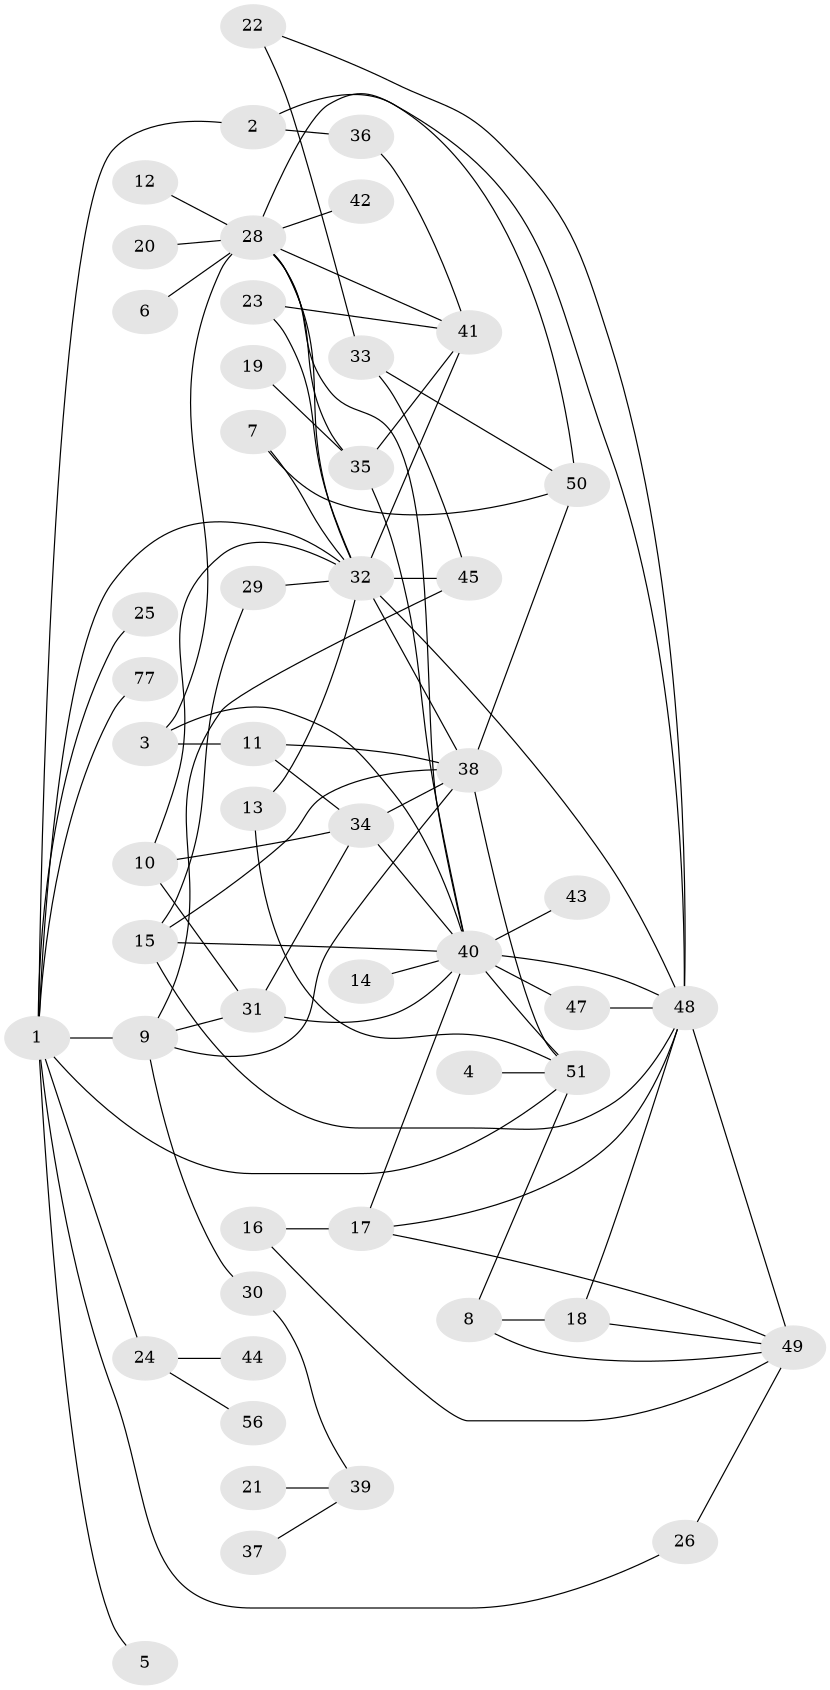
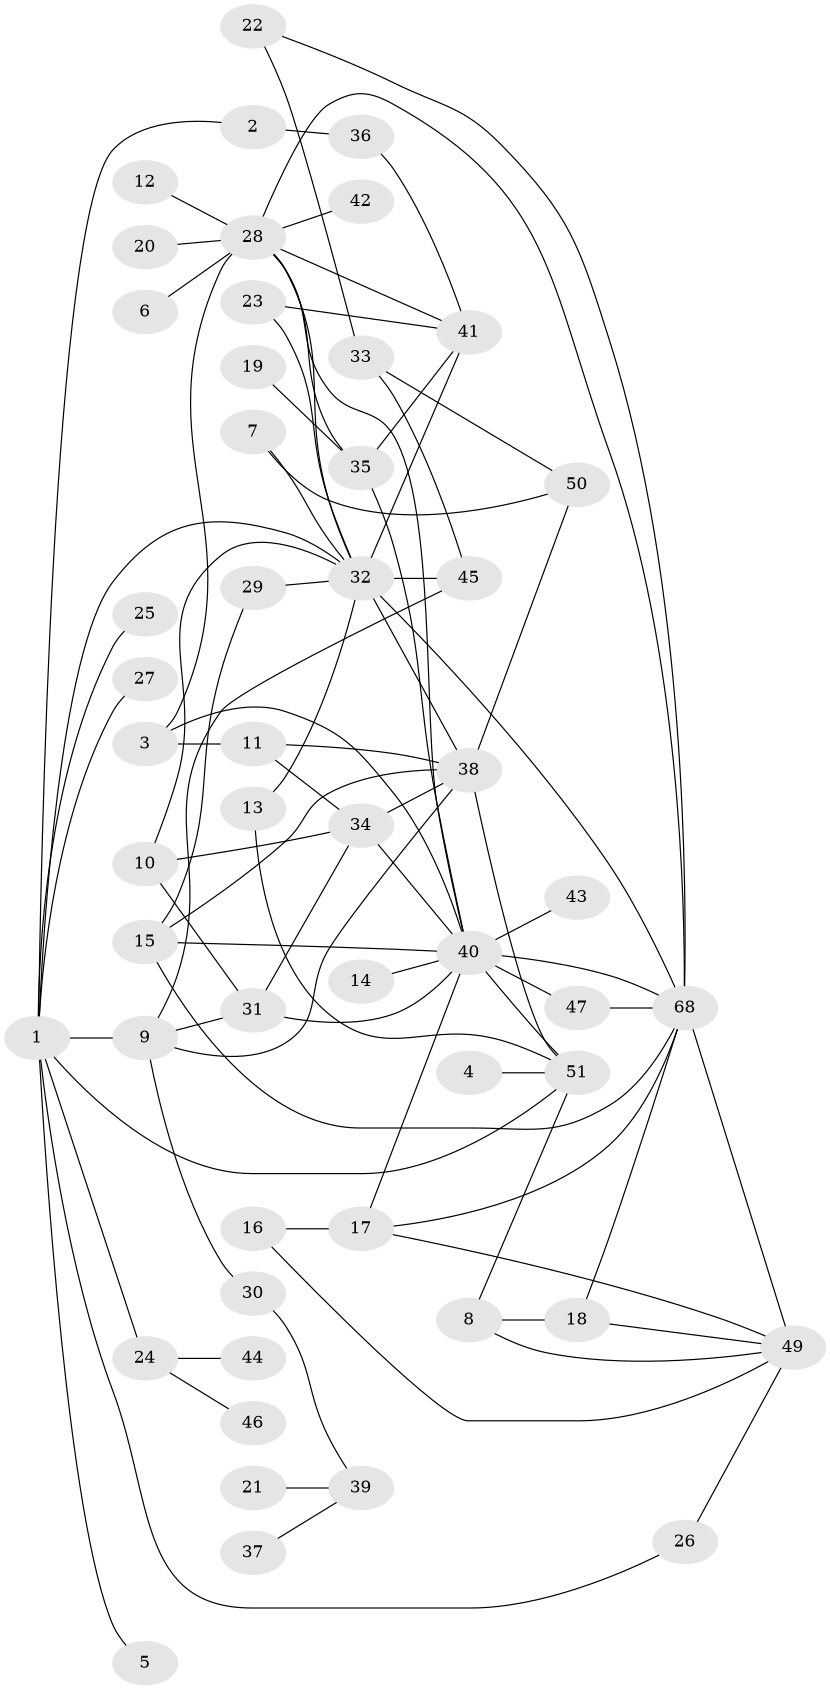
(493, 211) -> none
(145, 679) -> (145, 679)
(685, 1008) -> (685, 1008)
(253, 1423) -> (253, 1423)
